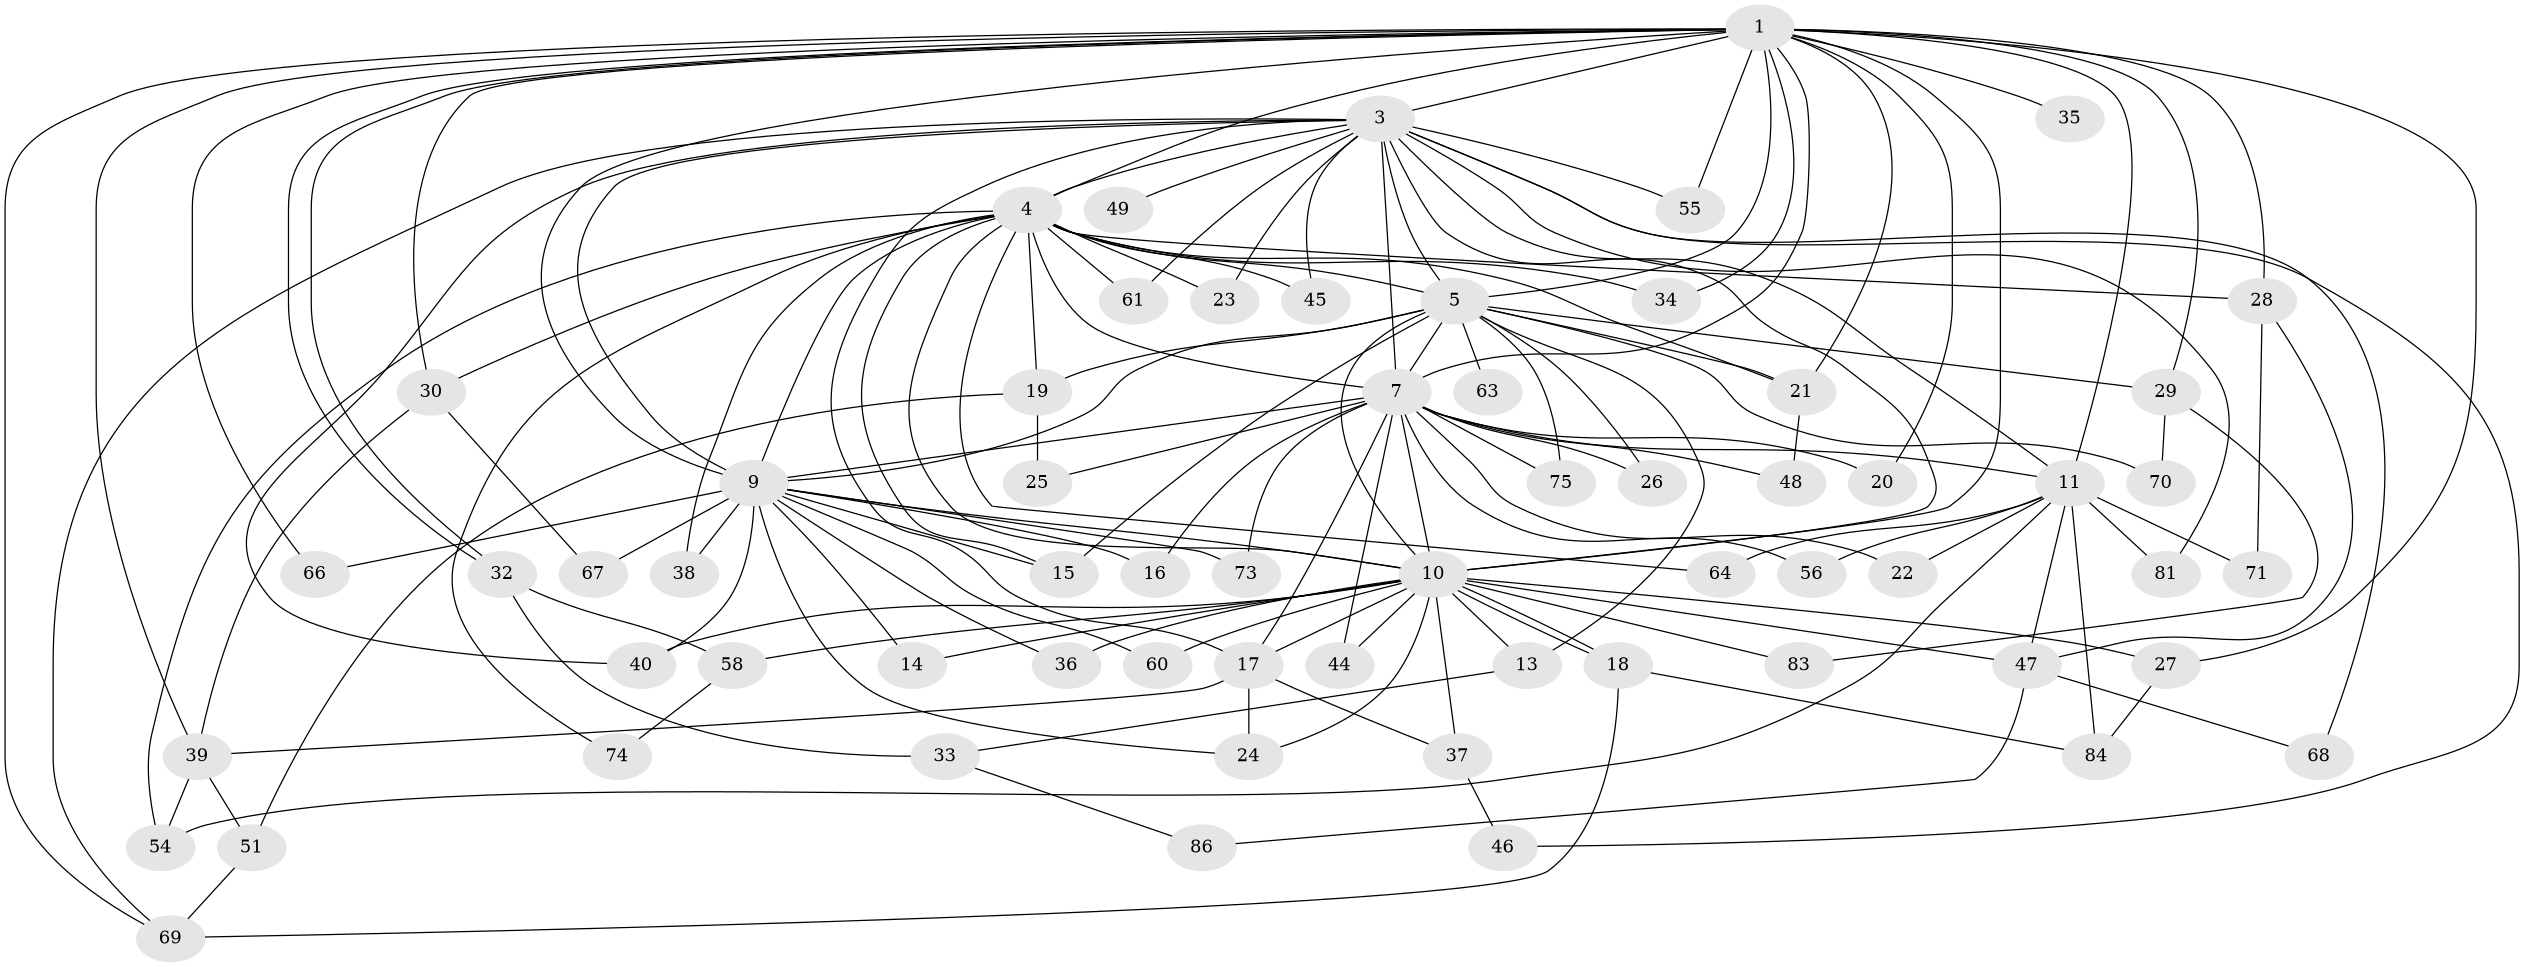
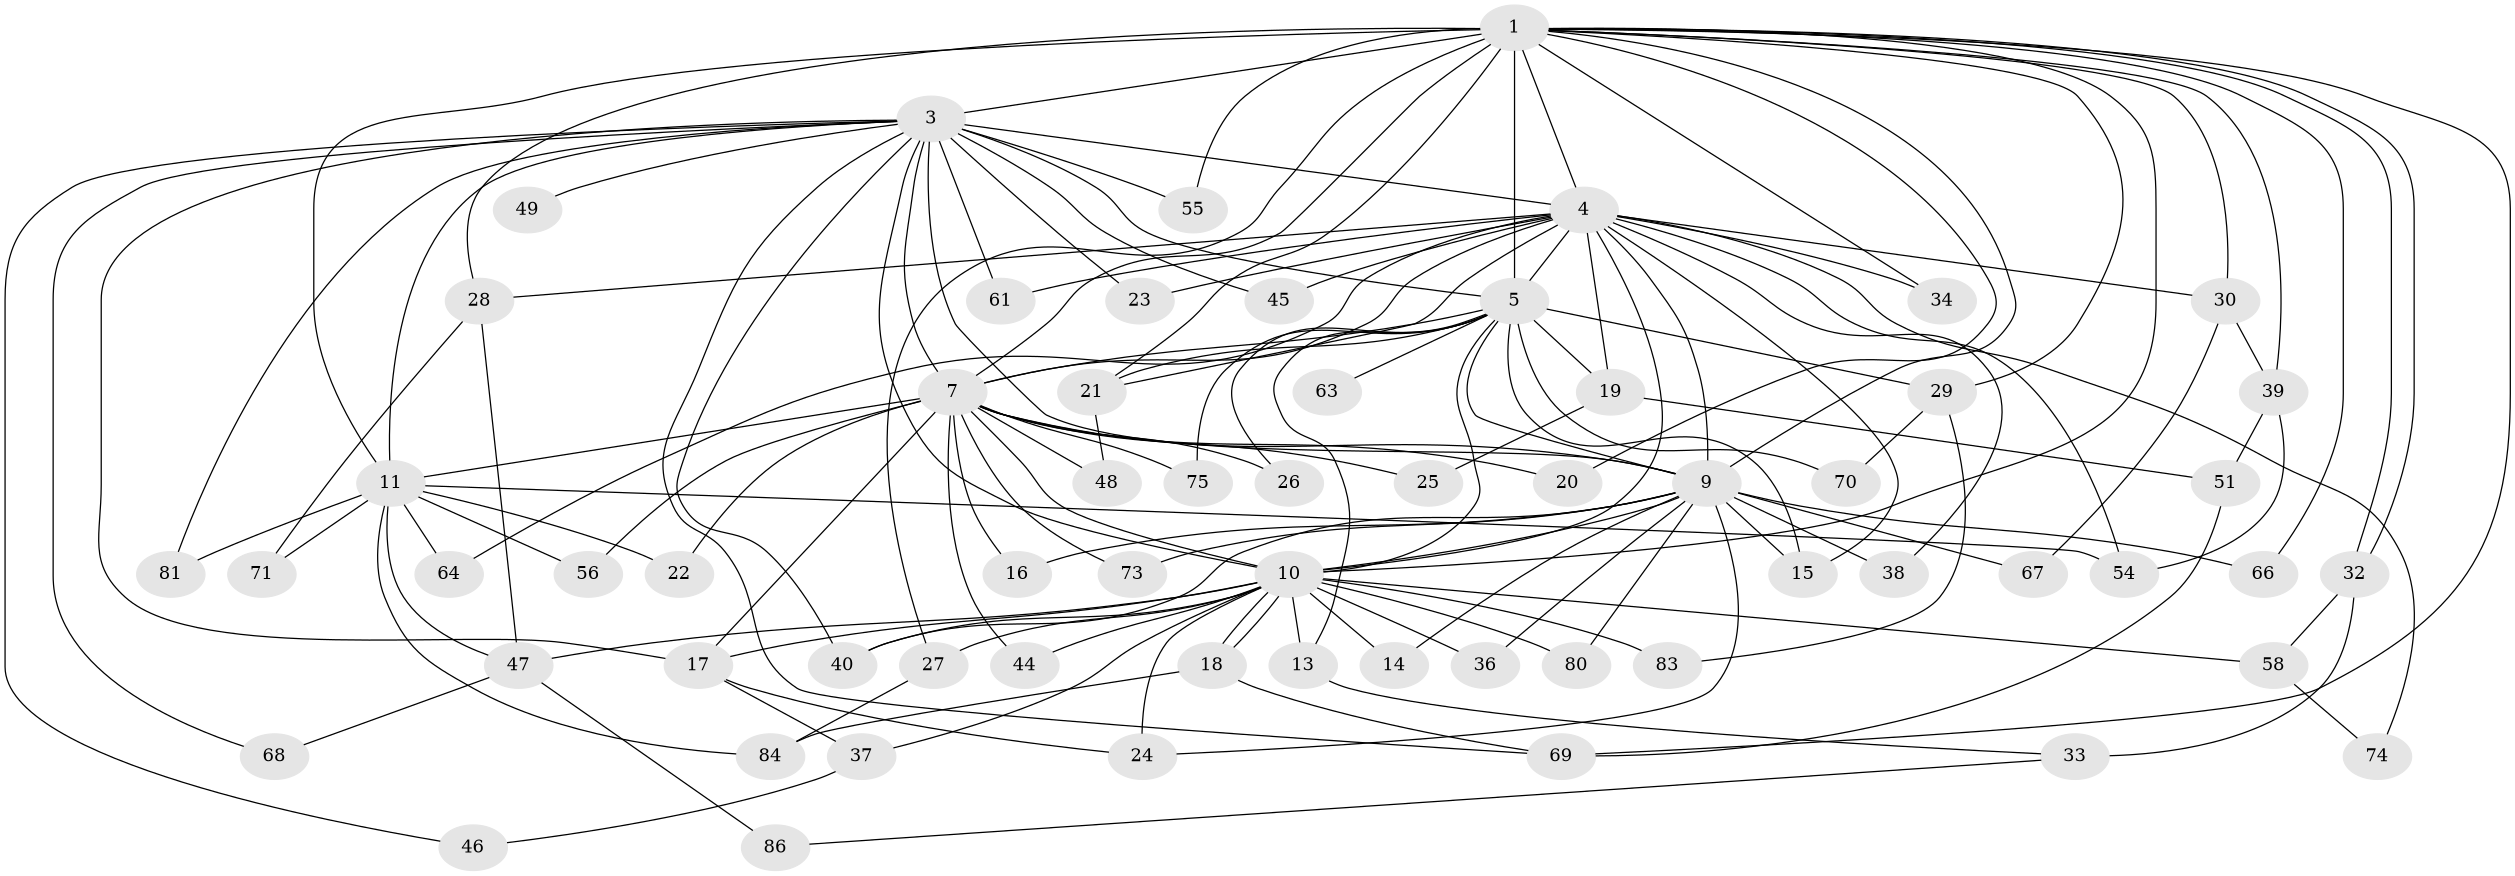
(2070, 119) -> none
(1158, 666) -> (1577, 666)
(728, 724) -> none
